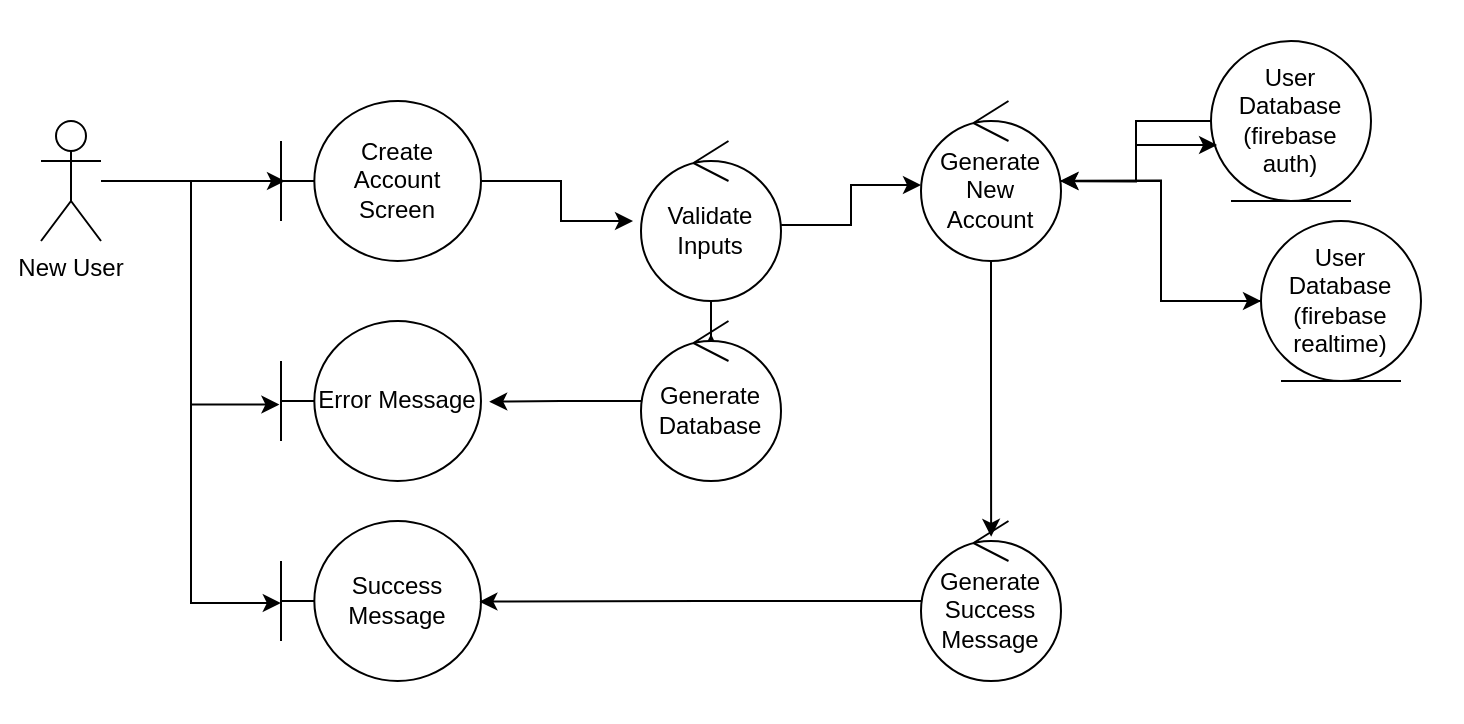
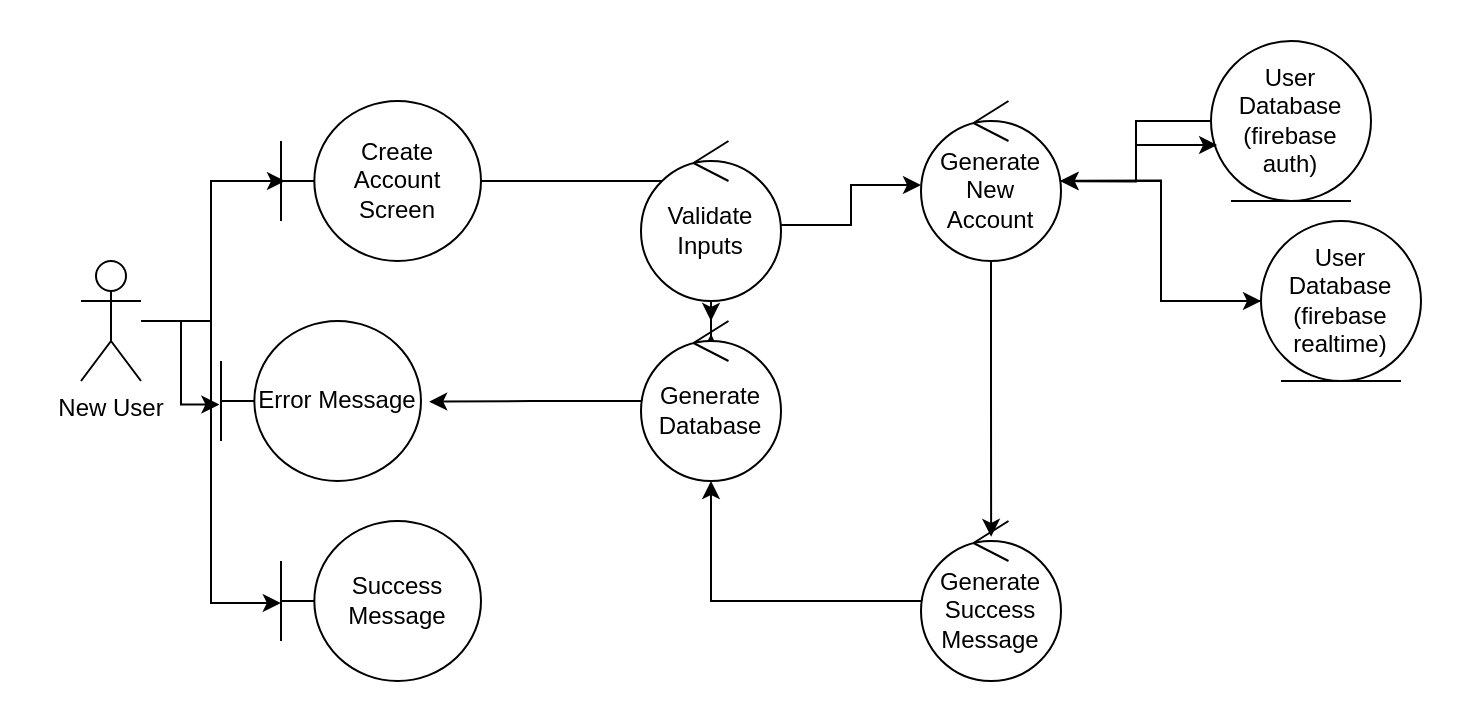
(71, 181) -> (111, 321)
(569, 221) -> (610, 181)
(381, 401) -> (321, 401)
(603, 601) -> (711, 549)
